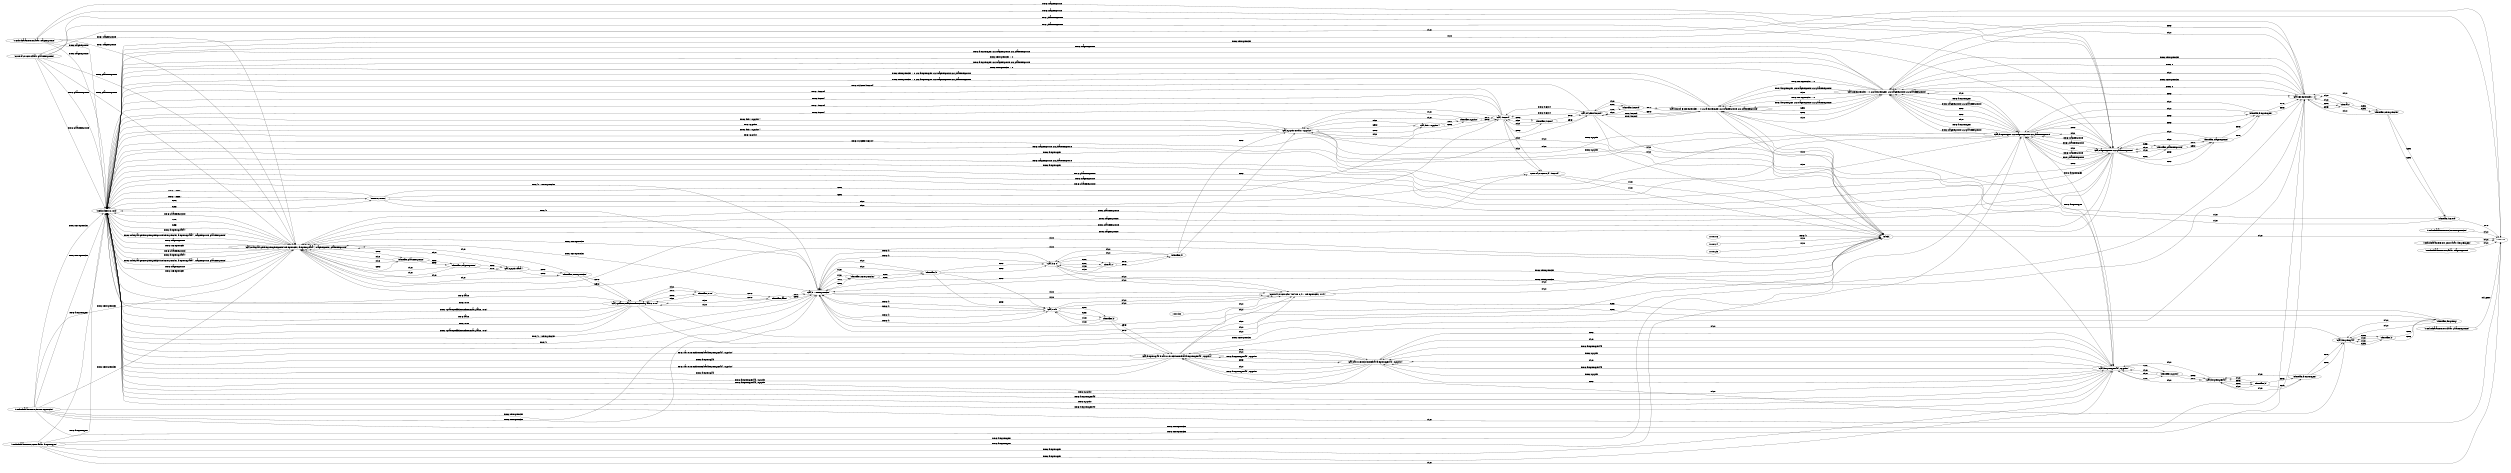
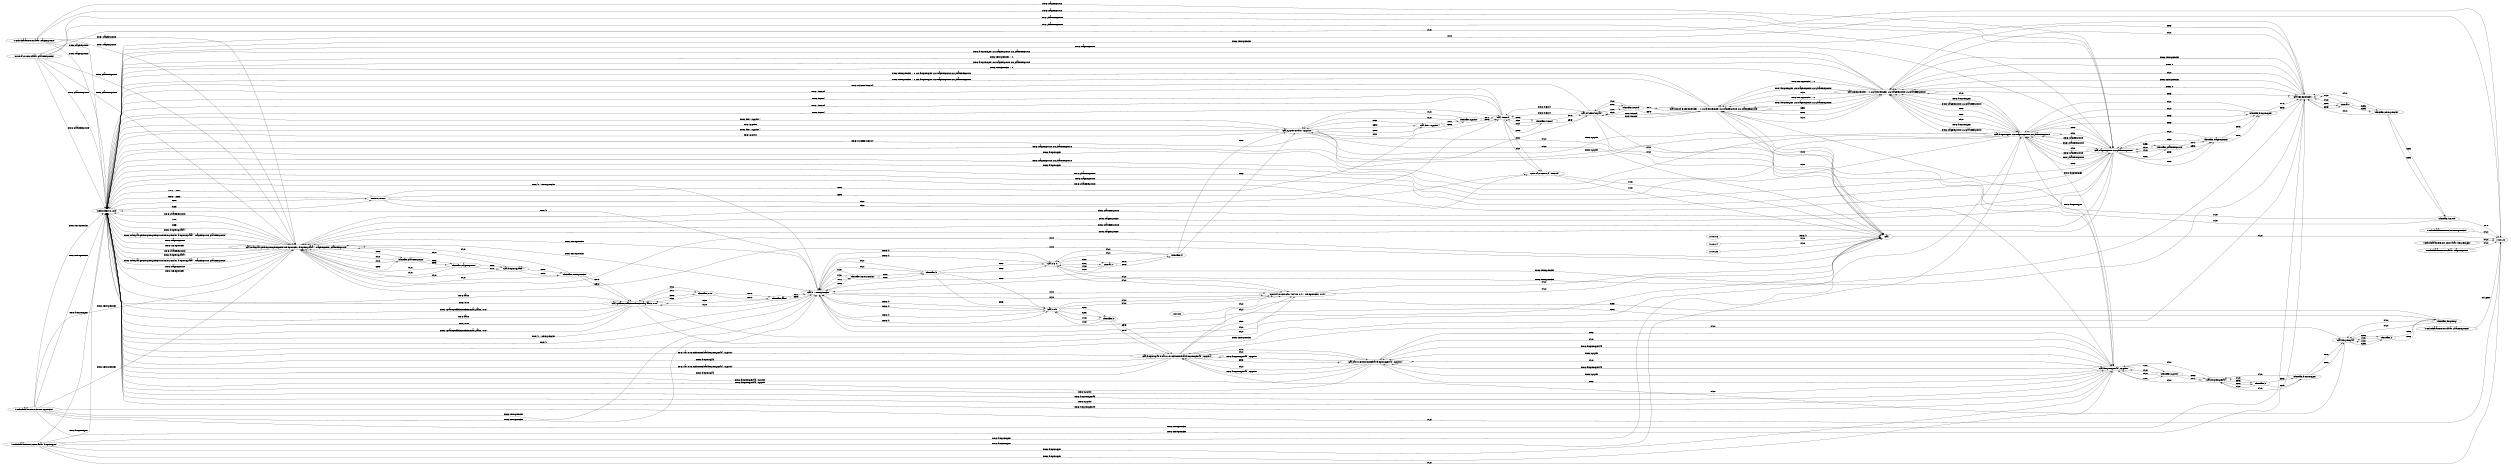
(1592, 113) -> (1592, 113)
(1887, 237) -> (1887, 237)
(2501, 240) -> (2501, 240)
(514, 269) -> (514, 269)
